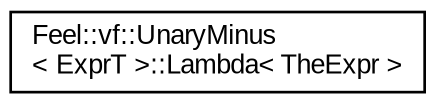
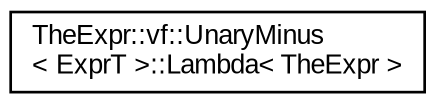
(218, 52) -> (218, 52)
